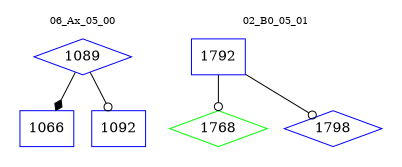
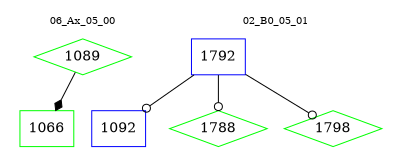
(83, 57) -> (83, 57)
(98, 88) -> (172, 90)
(47, 129) -> (47, 129)
(218, 129) -> (218, 129)
(333, 129) -> (333, 129)
